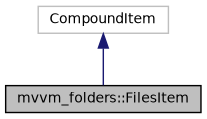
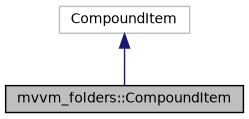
(103, 99) -> (125, 99)
